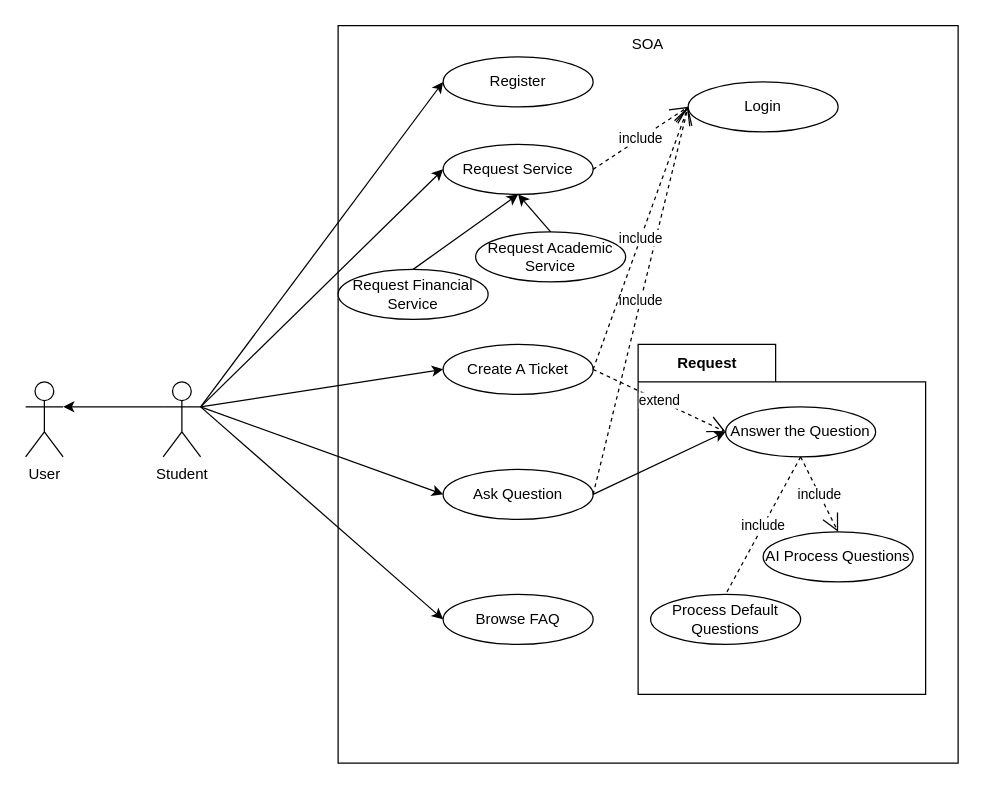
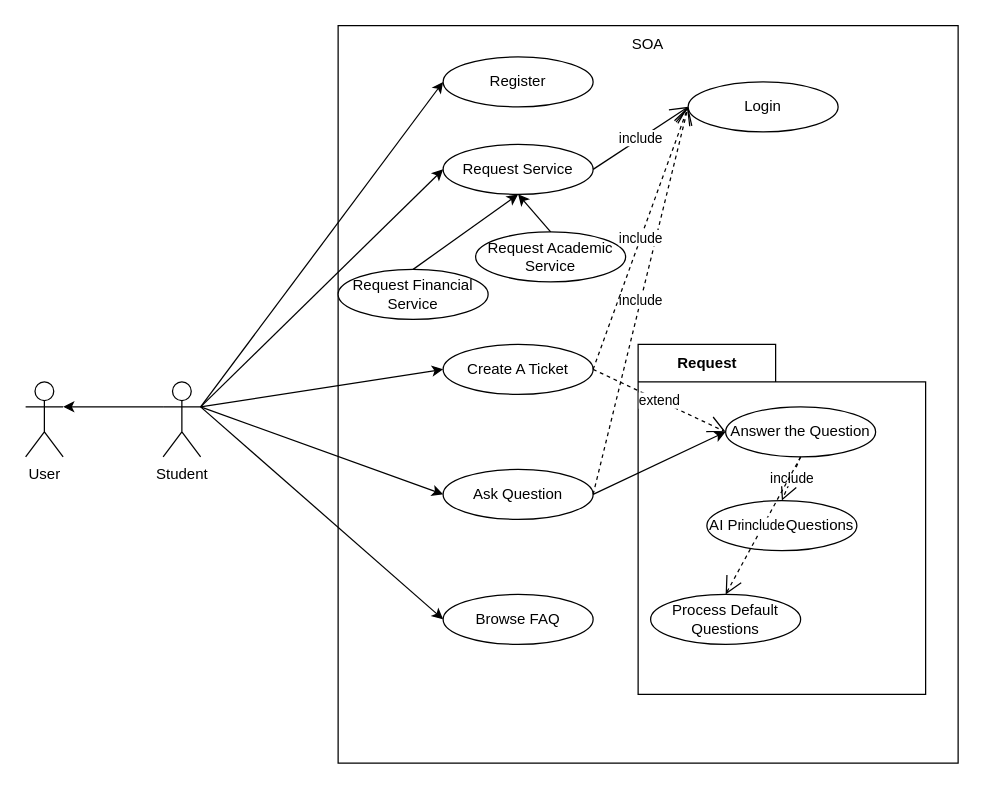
(612, 157) -> (612, 157)
(838, 557) -> (782, 526)
(729, 589) -> (729, 588)
